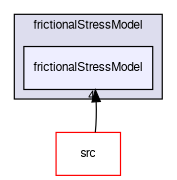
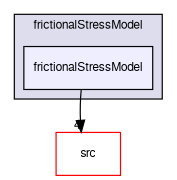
(96, 117) -> (80, 107)
